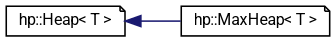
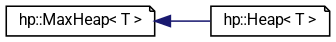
(161, 21) -> (190, 21)
